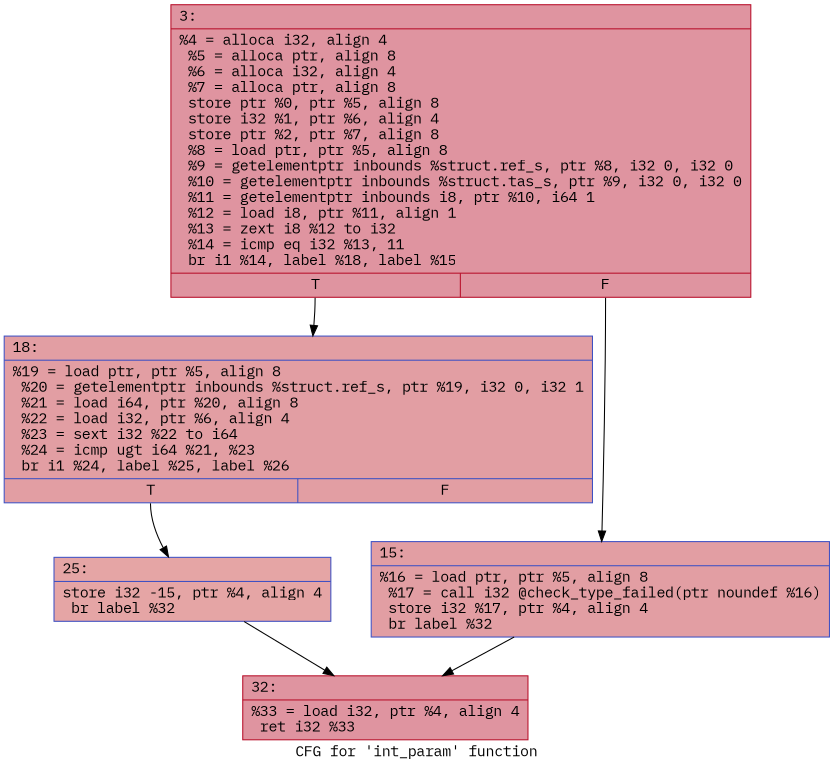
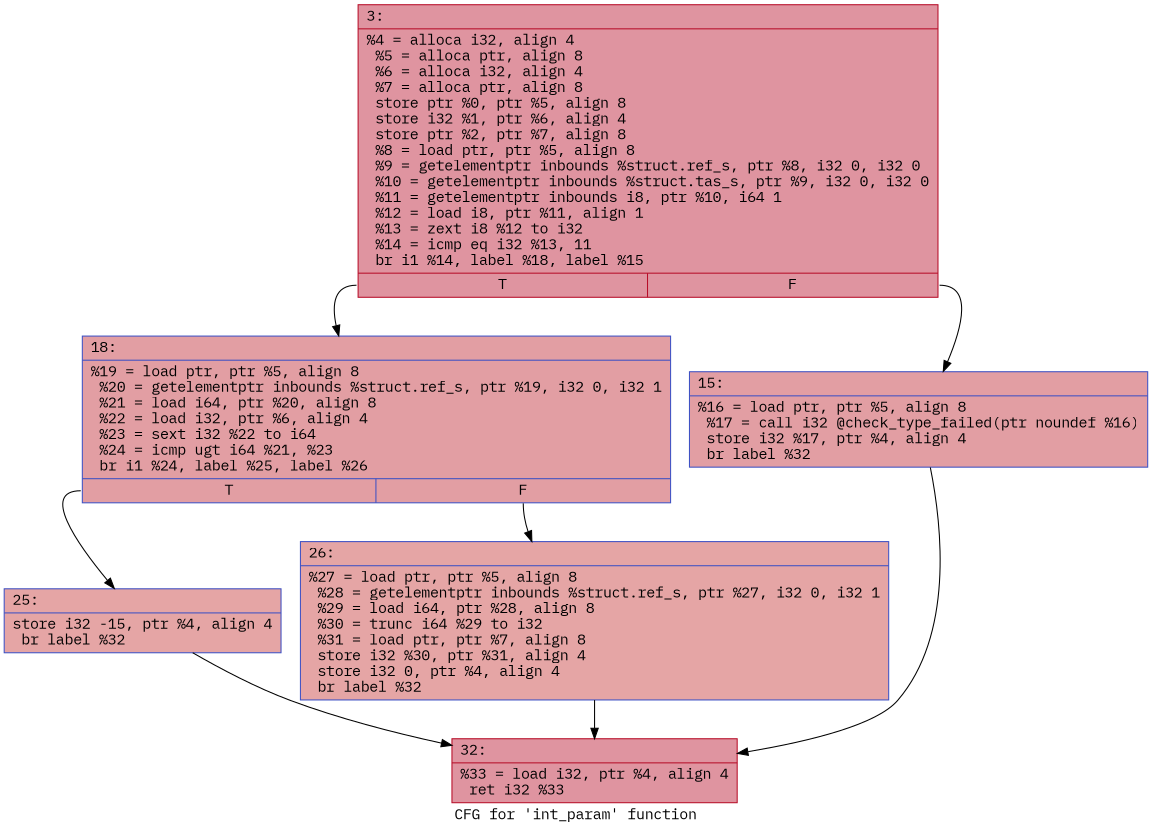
none -> (595, 621)
